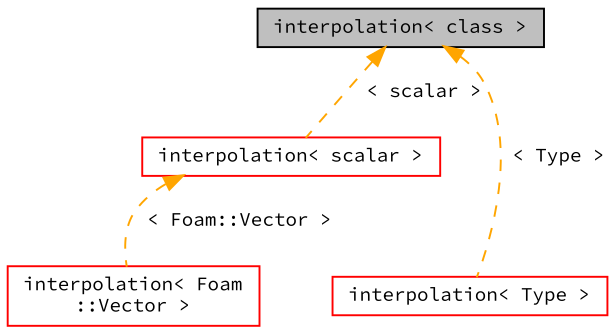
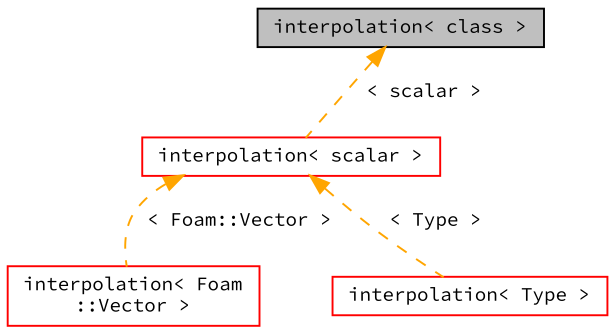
(501, 162) -> (383, 235)
